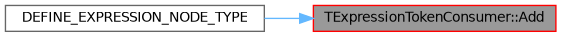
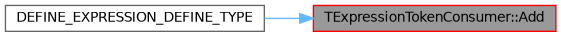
(135, 18) -> (135, 18)
